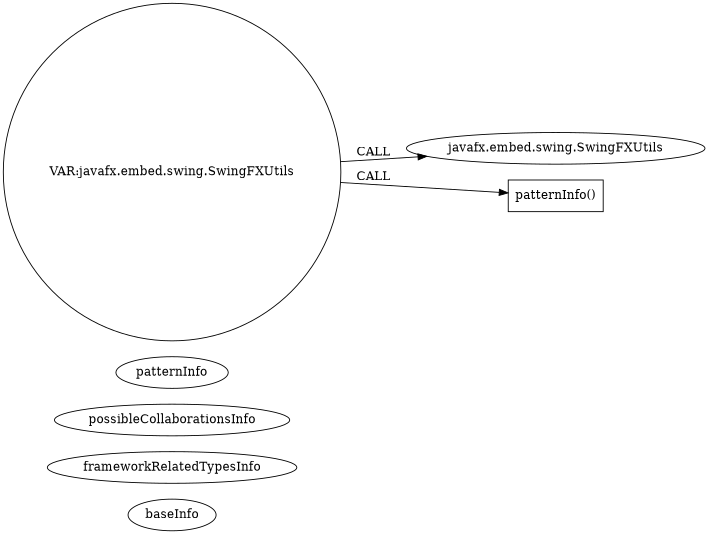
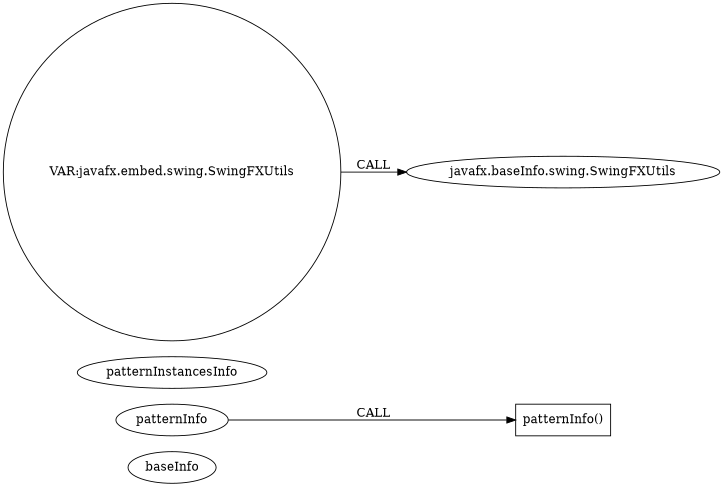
(556, 148) -> (563, 172)
(420, 187) -> (367, 420)
none -> (172, 373)
(172, 420) -> none
(172, 467) -> none
